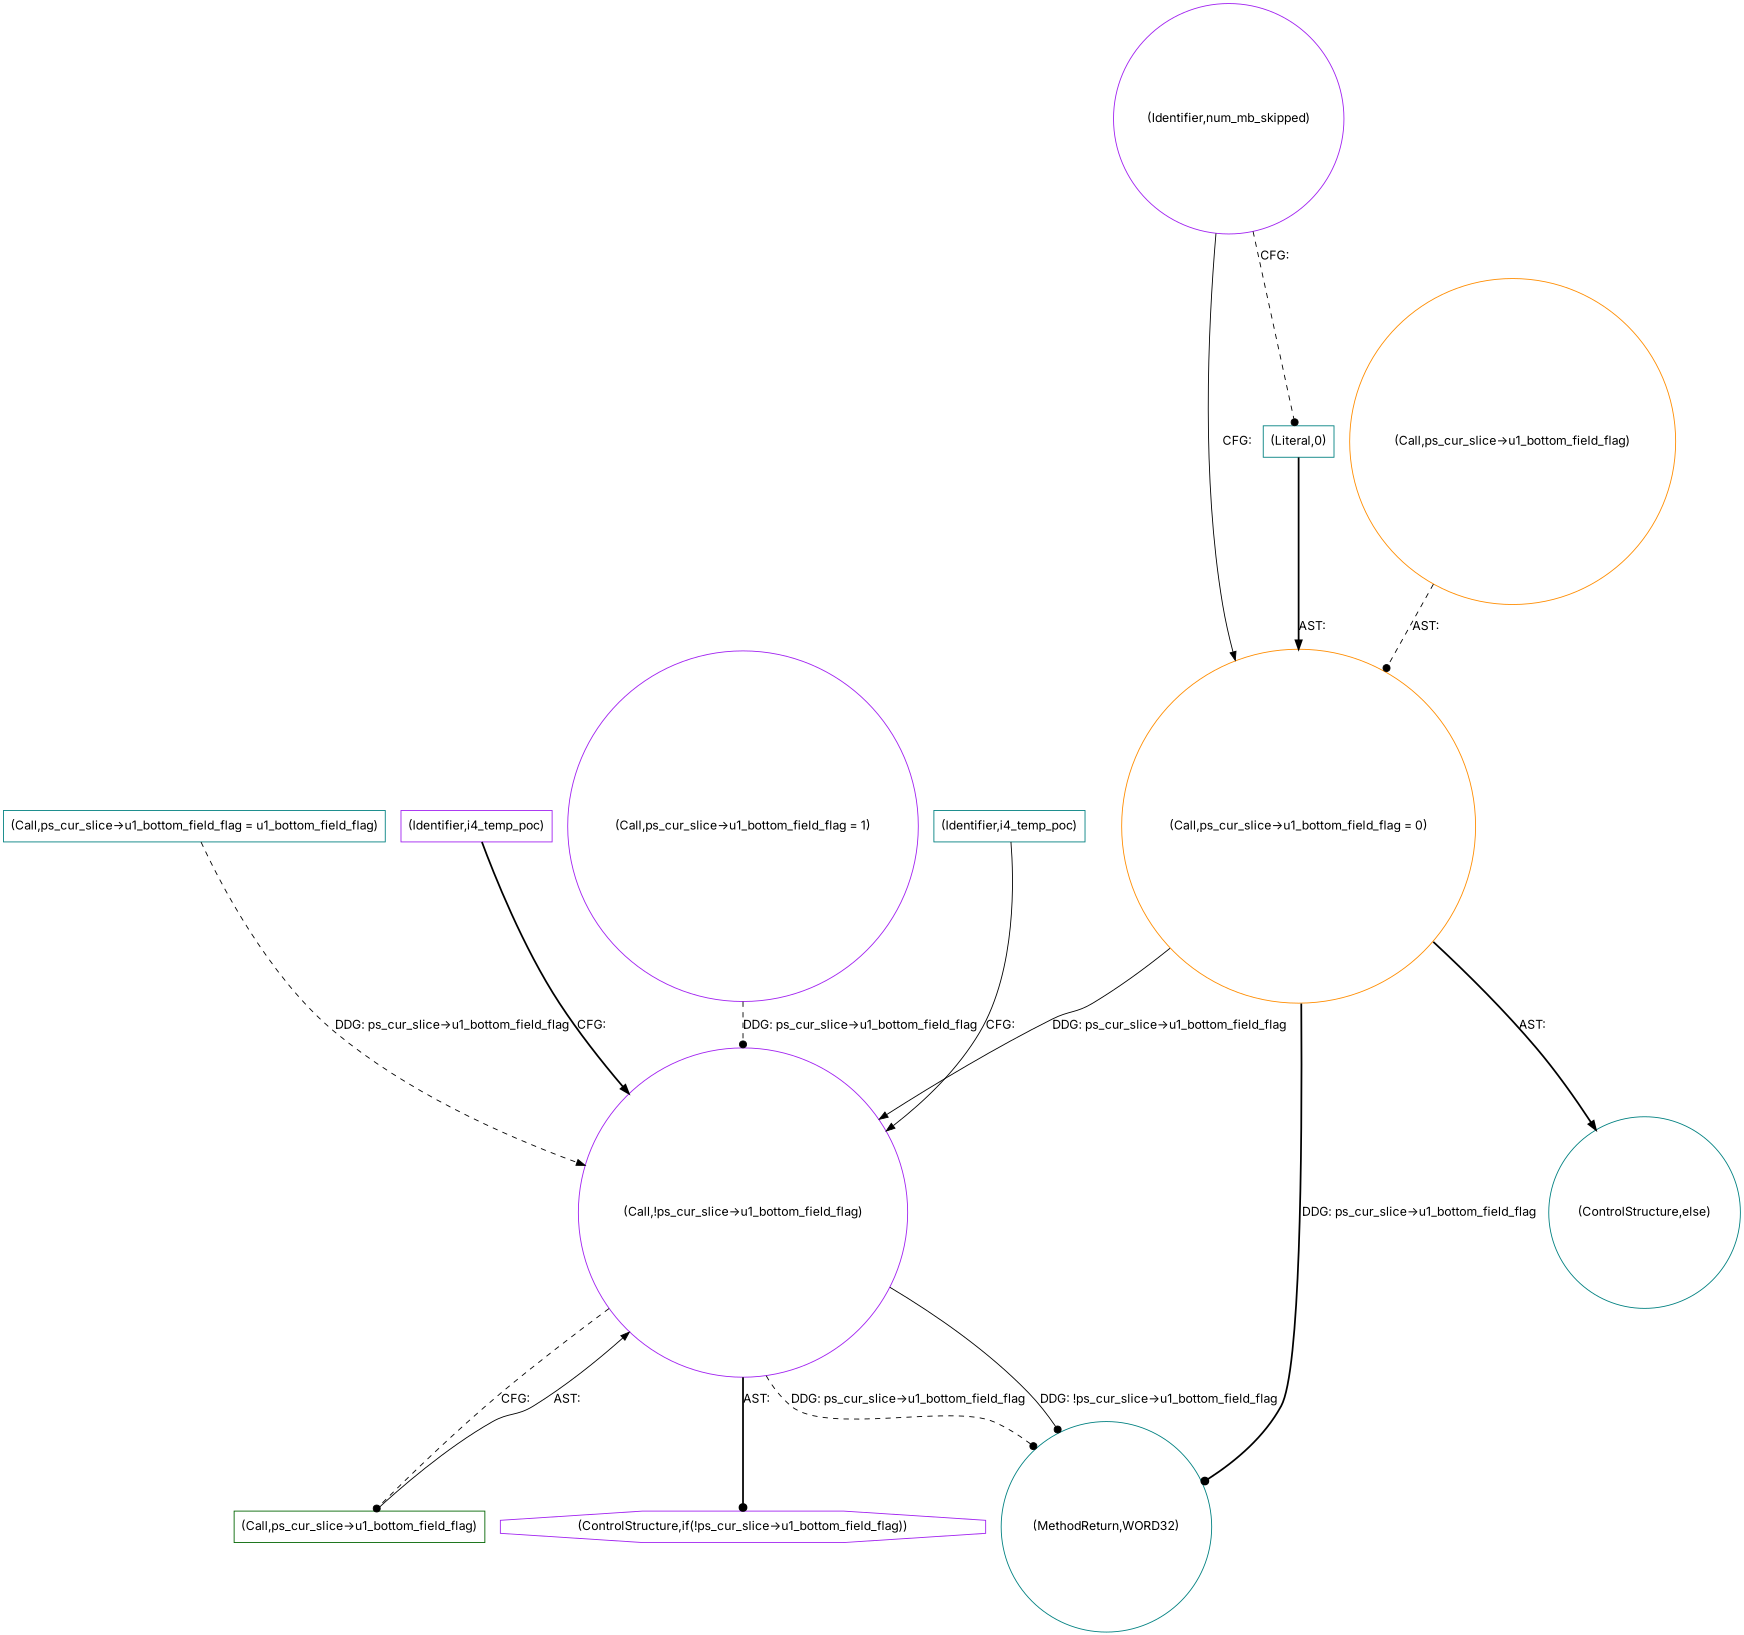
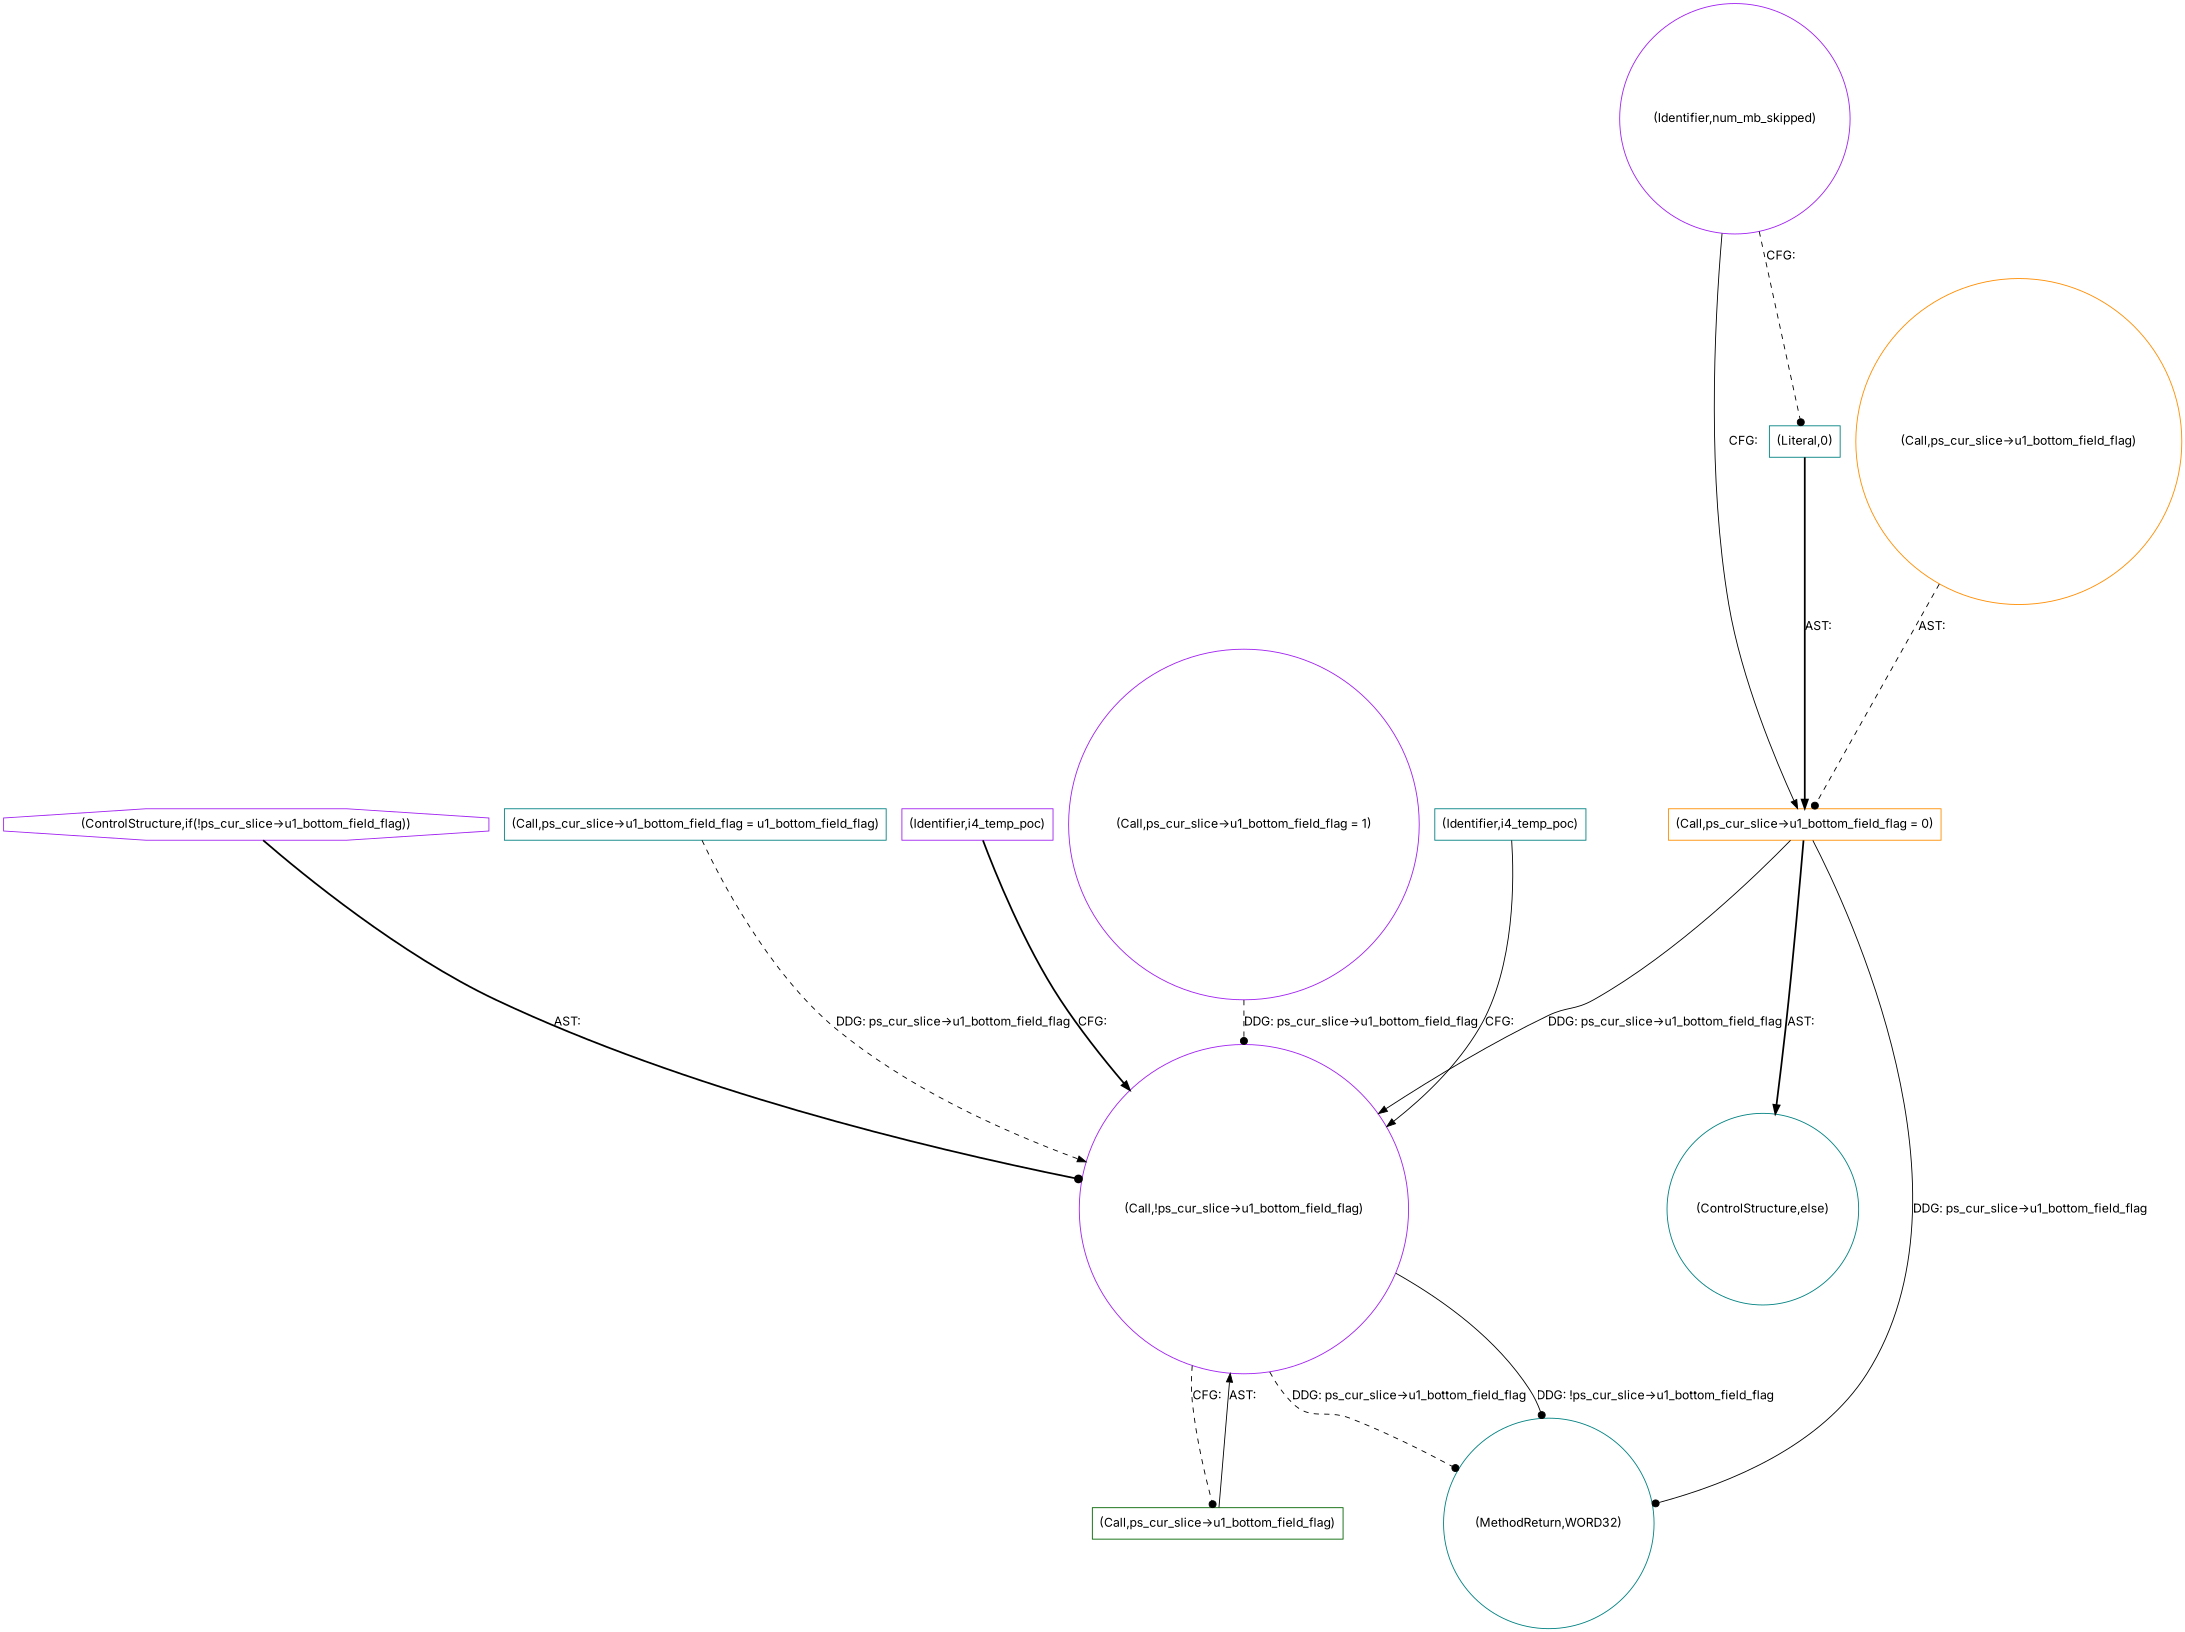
(1299, 826) -> (1805, 825)
(1298, 1258) -> (1911, 1228)
(743, 1441) -> (646, 1062)
